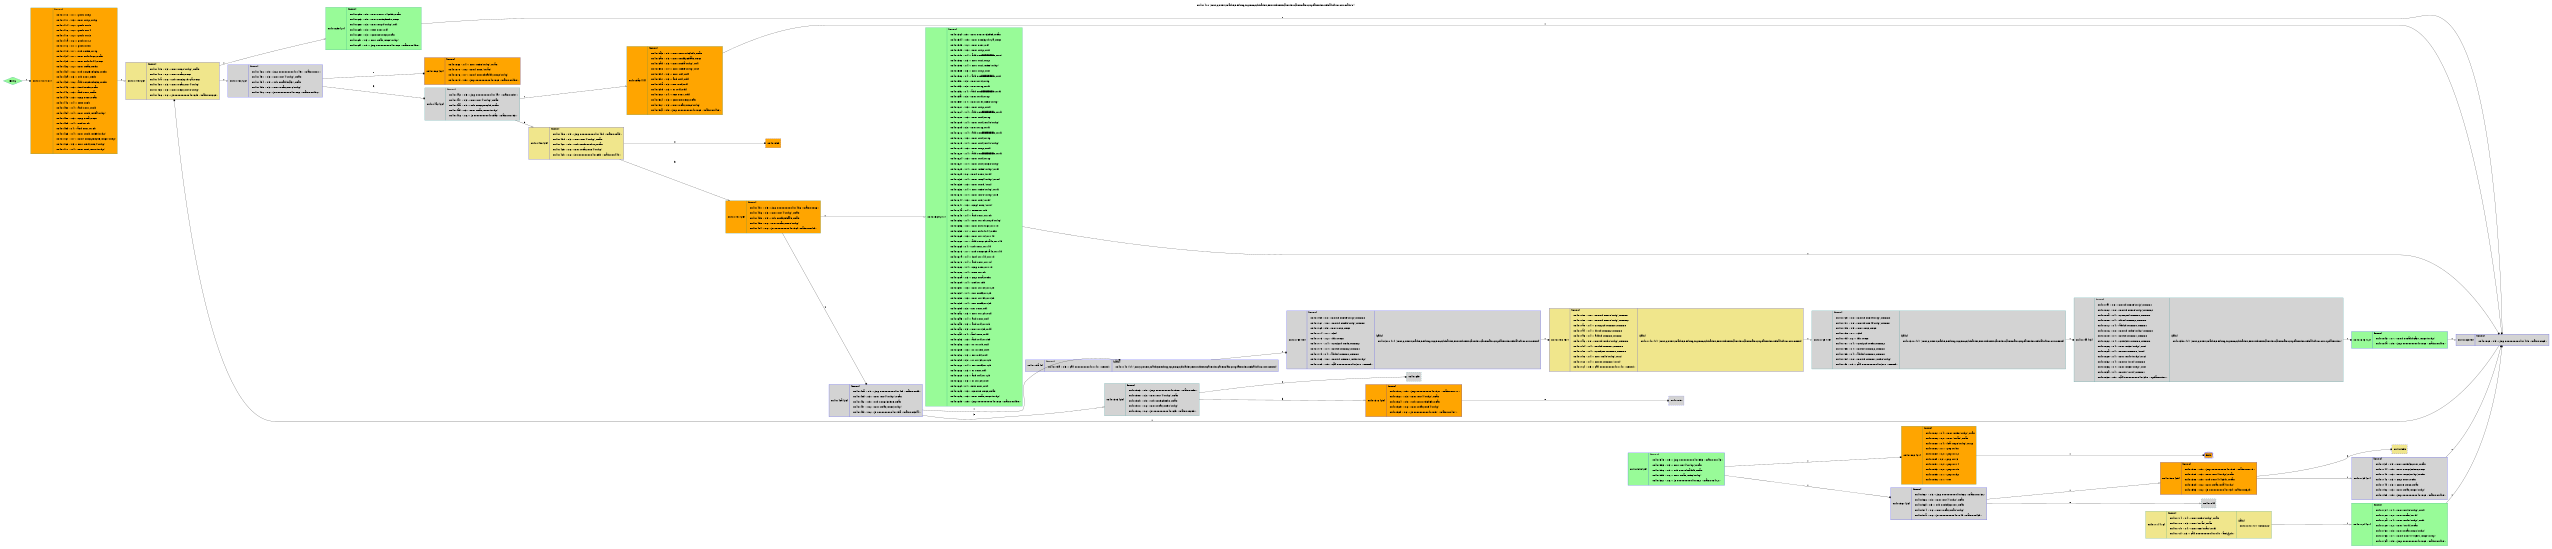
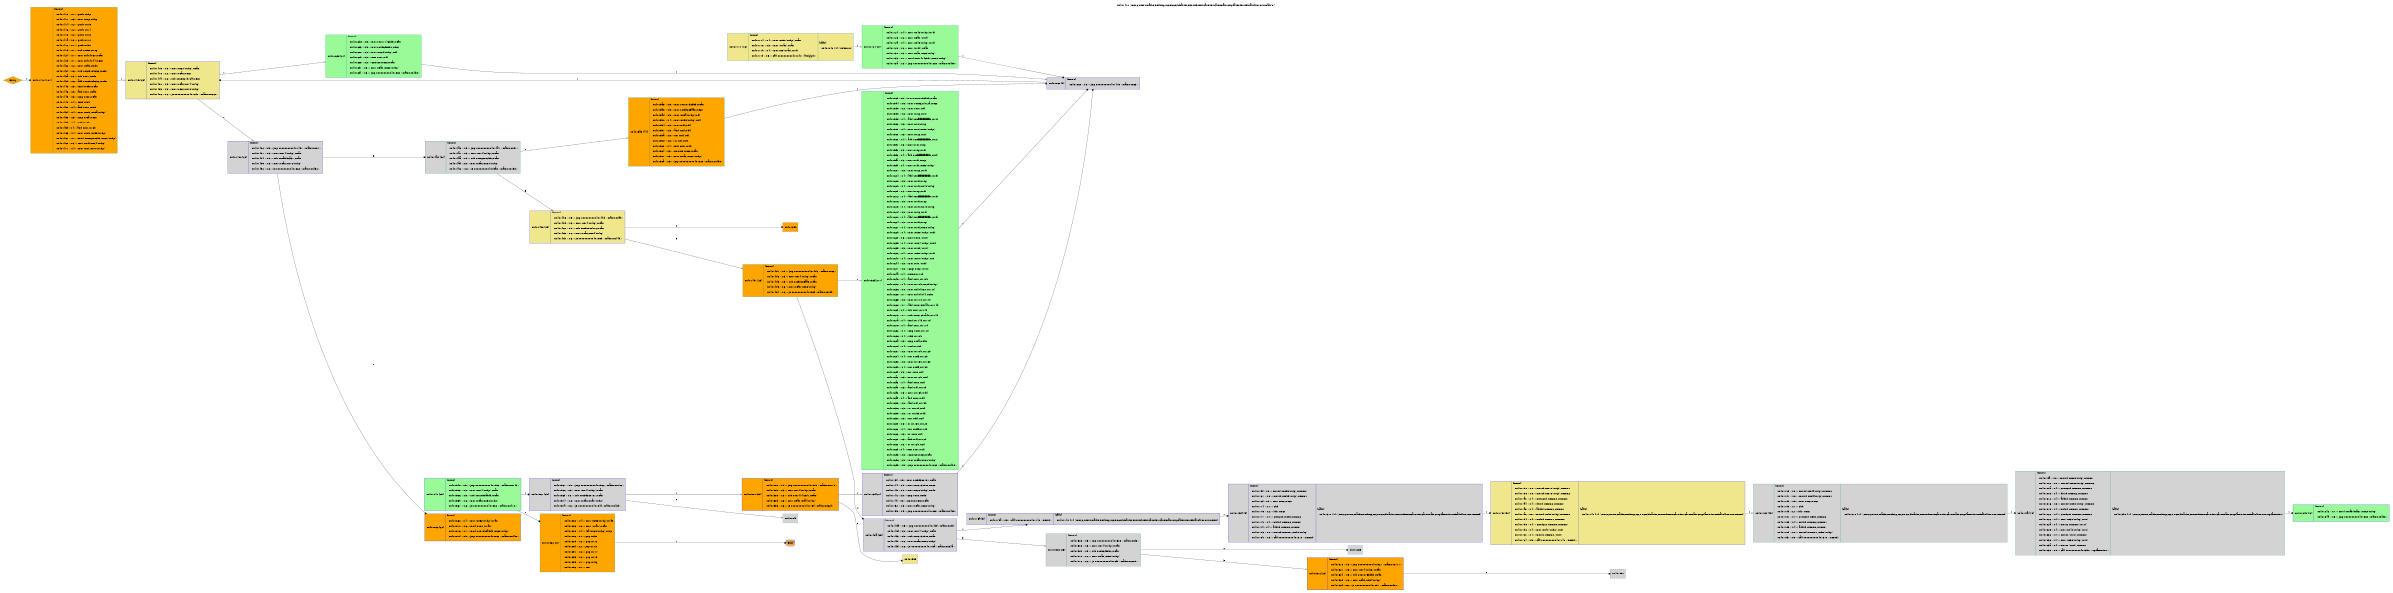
(13, 81) -> (13, 80)
(2451, 340) -> none
